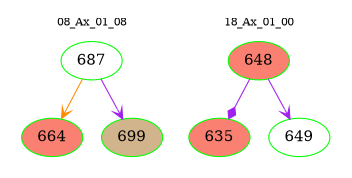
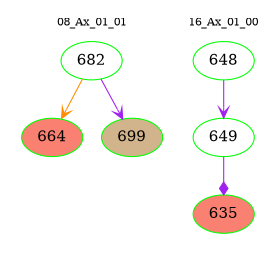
(92, 23) -> (92, 23)
(259, 23) -> (224, 23)
(92, 61) -> (92, 61)
(259, 61) -> (224, 61)
(242, 93) -> (224, 169)
